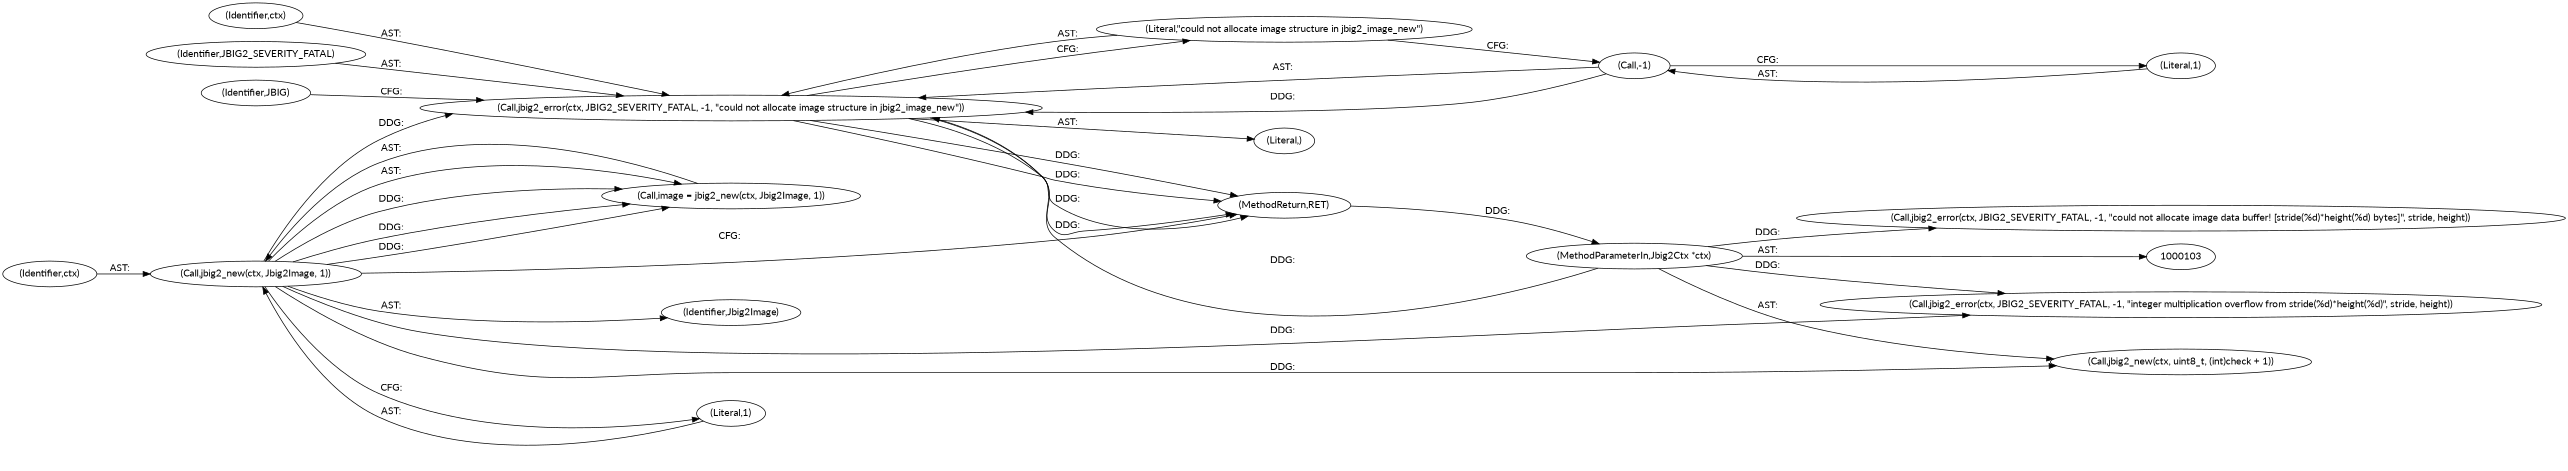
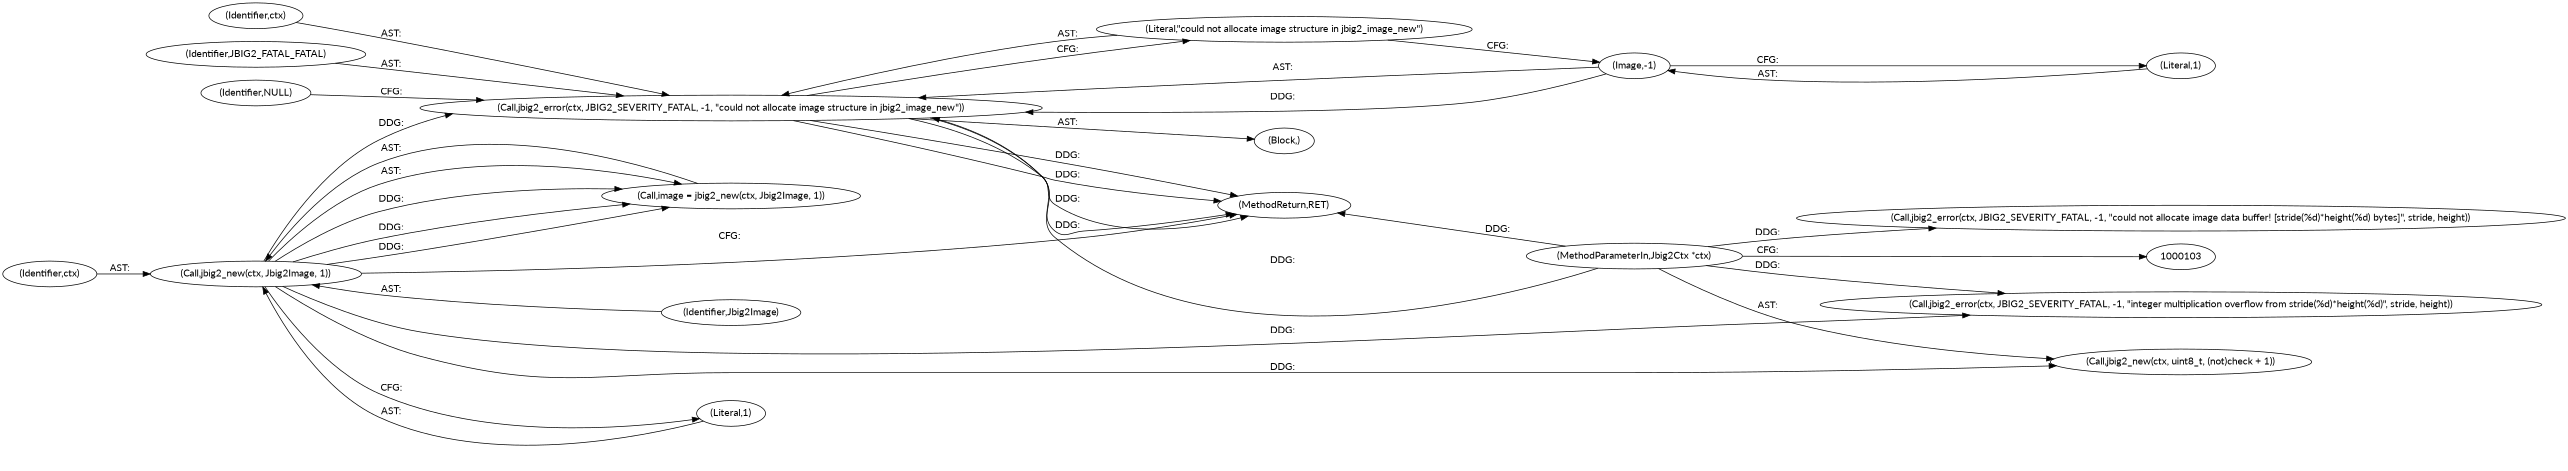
(256, 54) -> (256, 54)
(1634, 66) -> (1634, 66)
(256, 93) -> (256, 93)
(1284, 141) -> (1284, 141)
(1473, 215) -> (1455, 230)
(1769, 251) -> (1769, 251)
(472, 320) -> (490, 304)
(2181, 362) -> (2181, 362)
